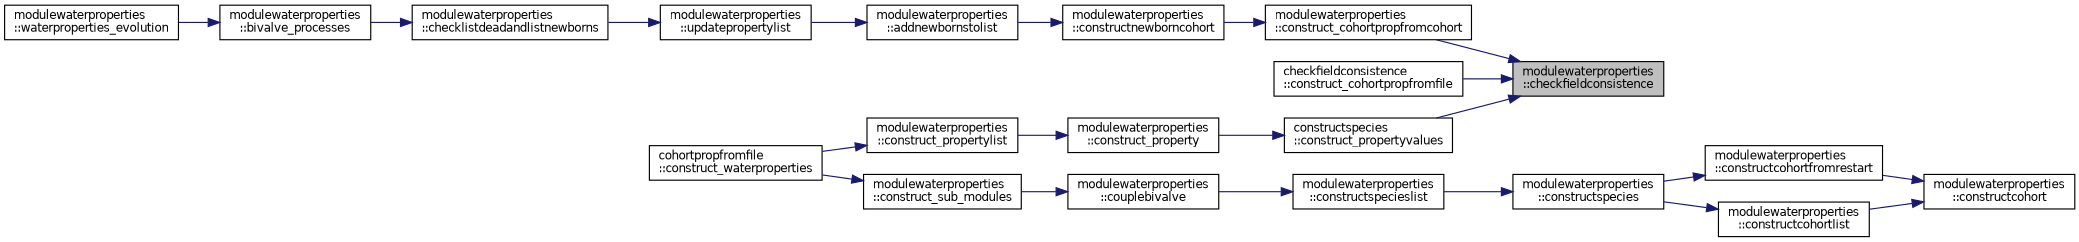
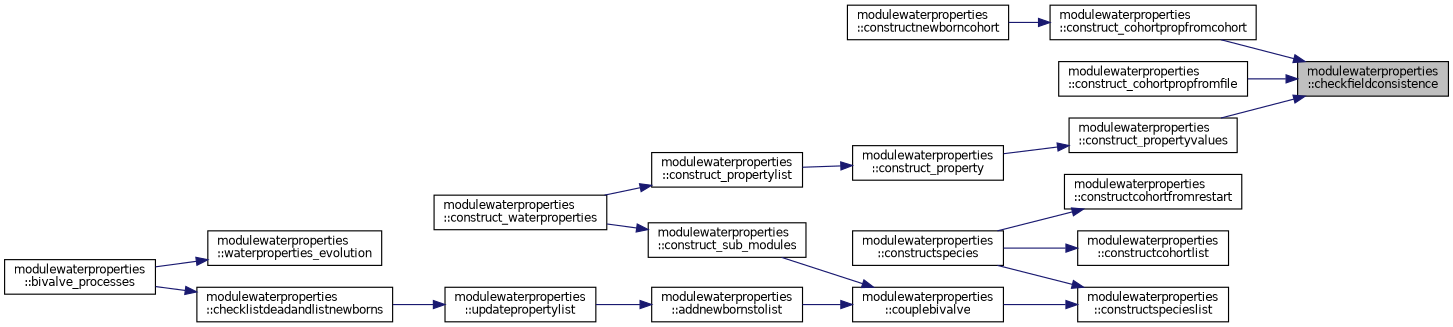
(193, 22) -> (176, 264)
(1034, 22) -> (822, 305)
(1368, 79) -> (1153, 79)
(1368, 135) -> (1153, 135)
(736, 163) -> (520, 212)
(1473, 192) -> (1035, 275)
(1999, 192) -> none
